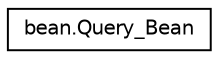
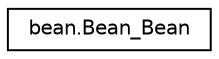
(109, 30) -> (109, 30)
